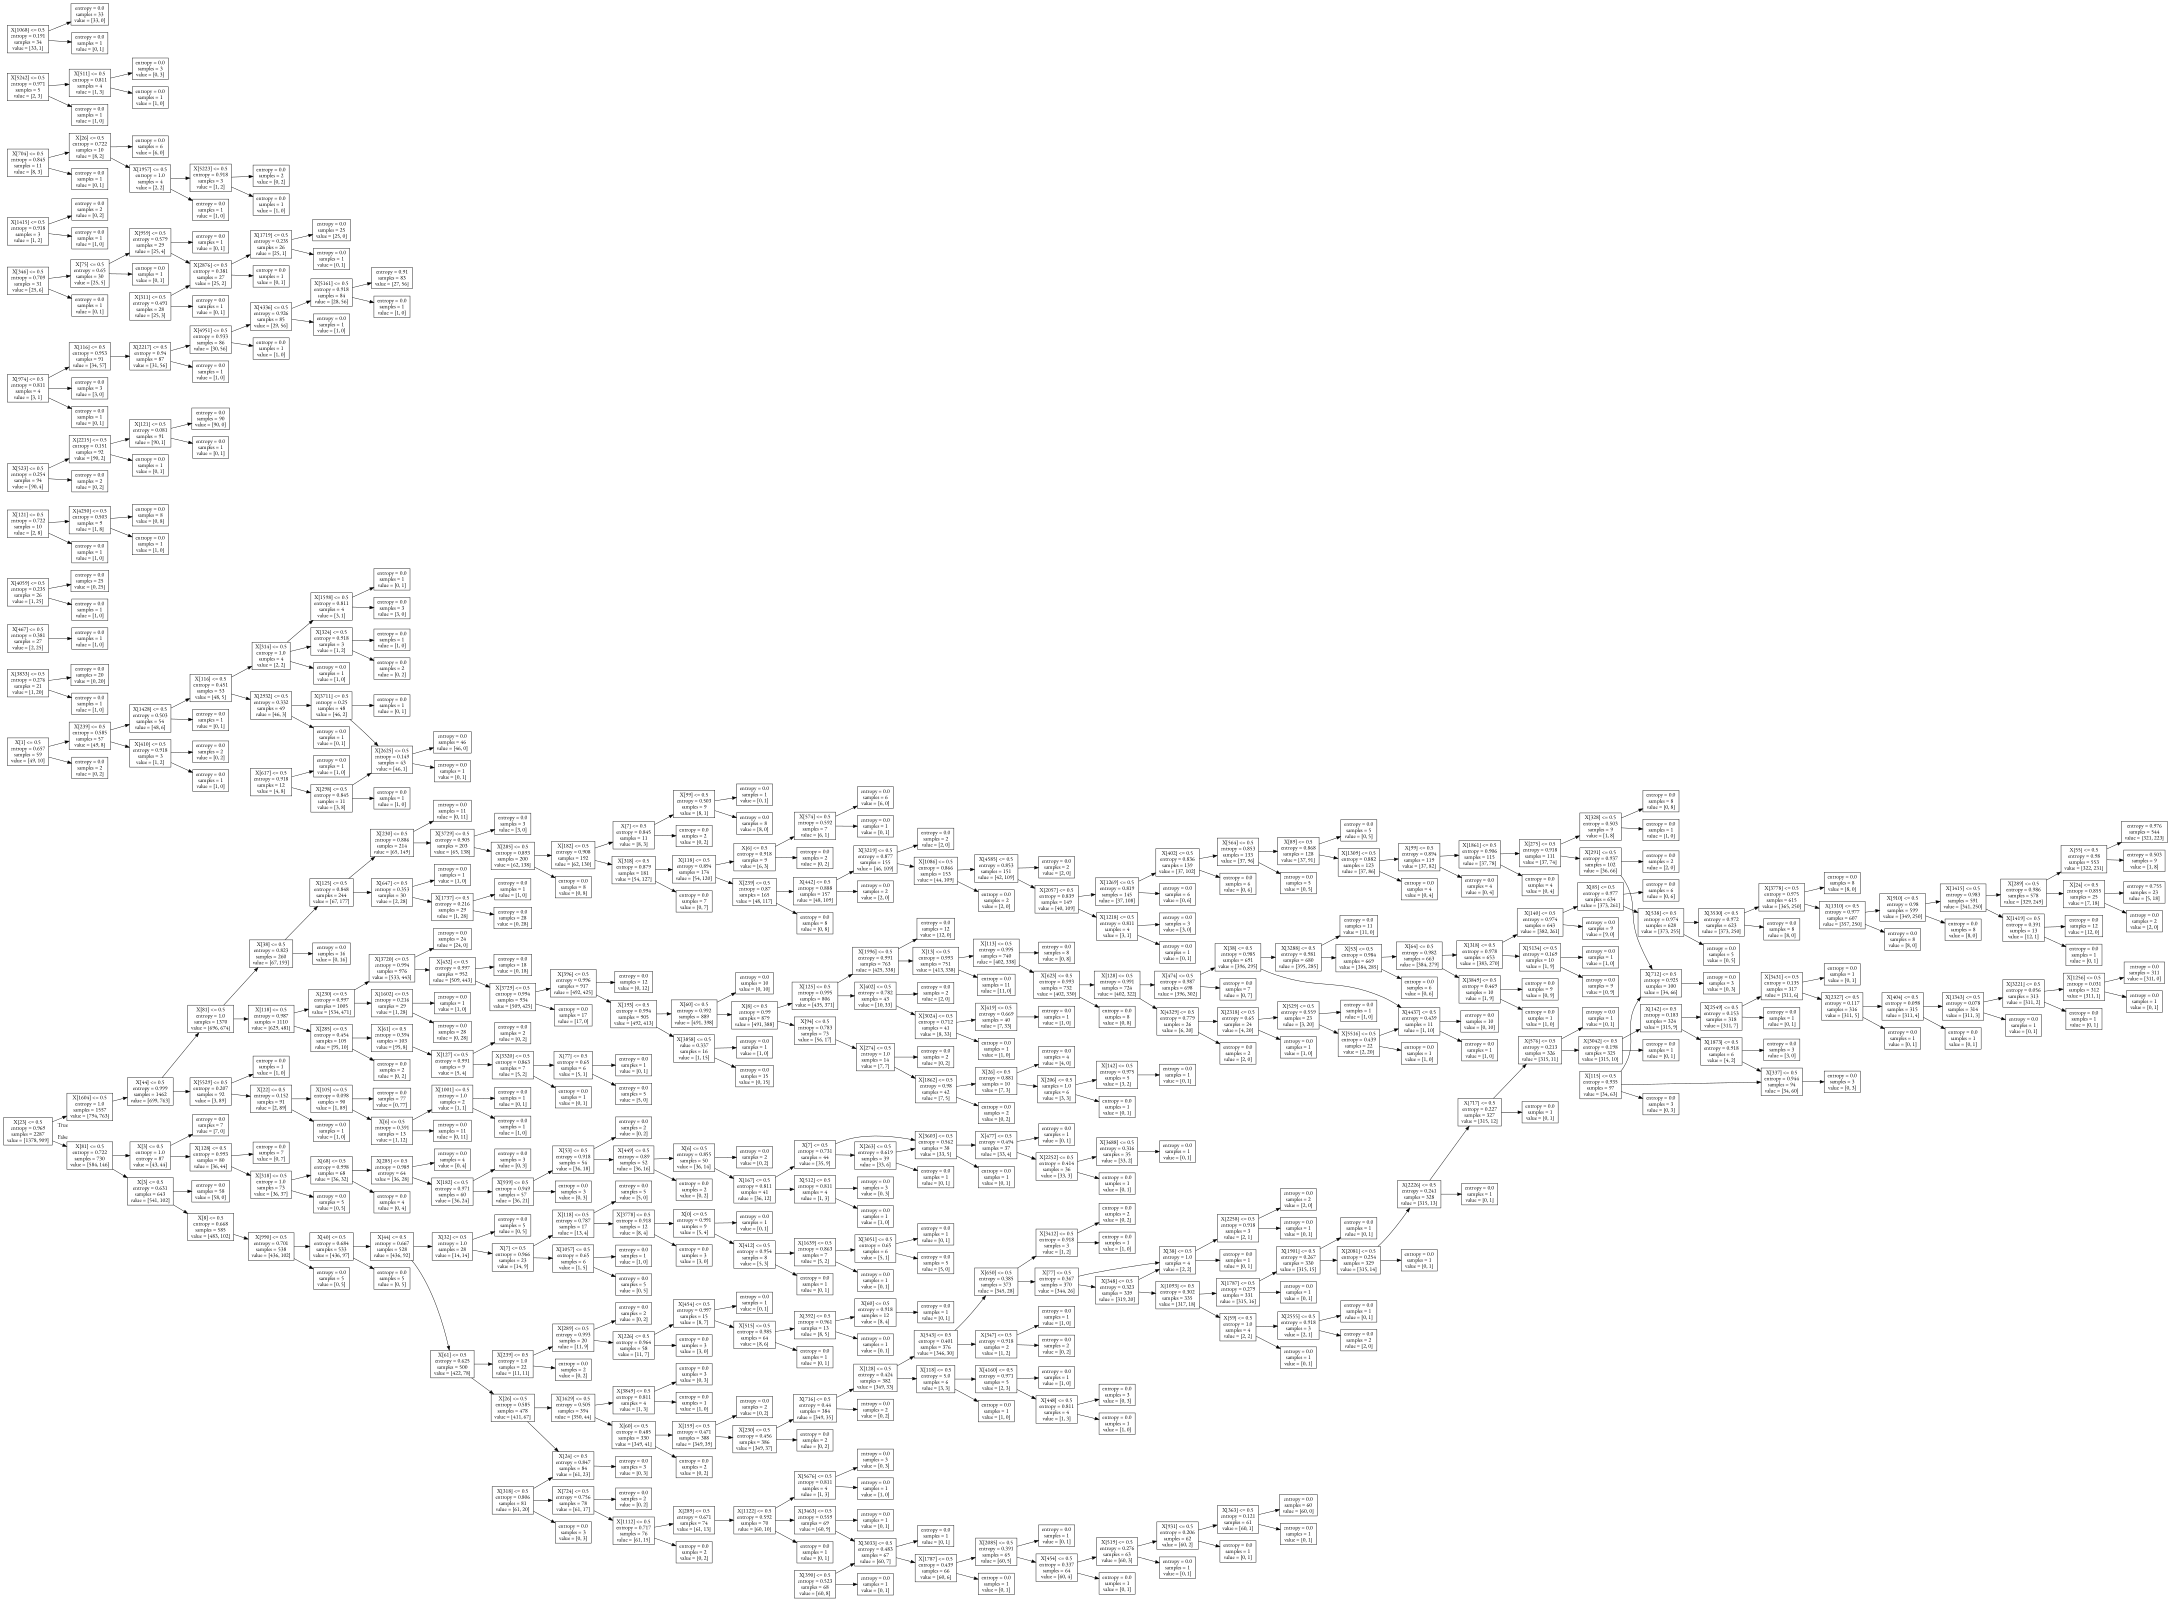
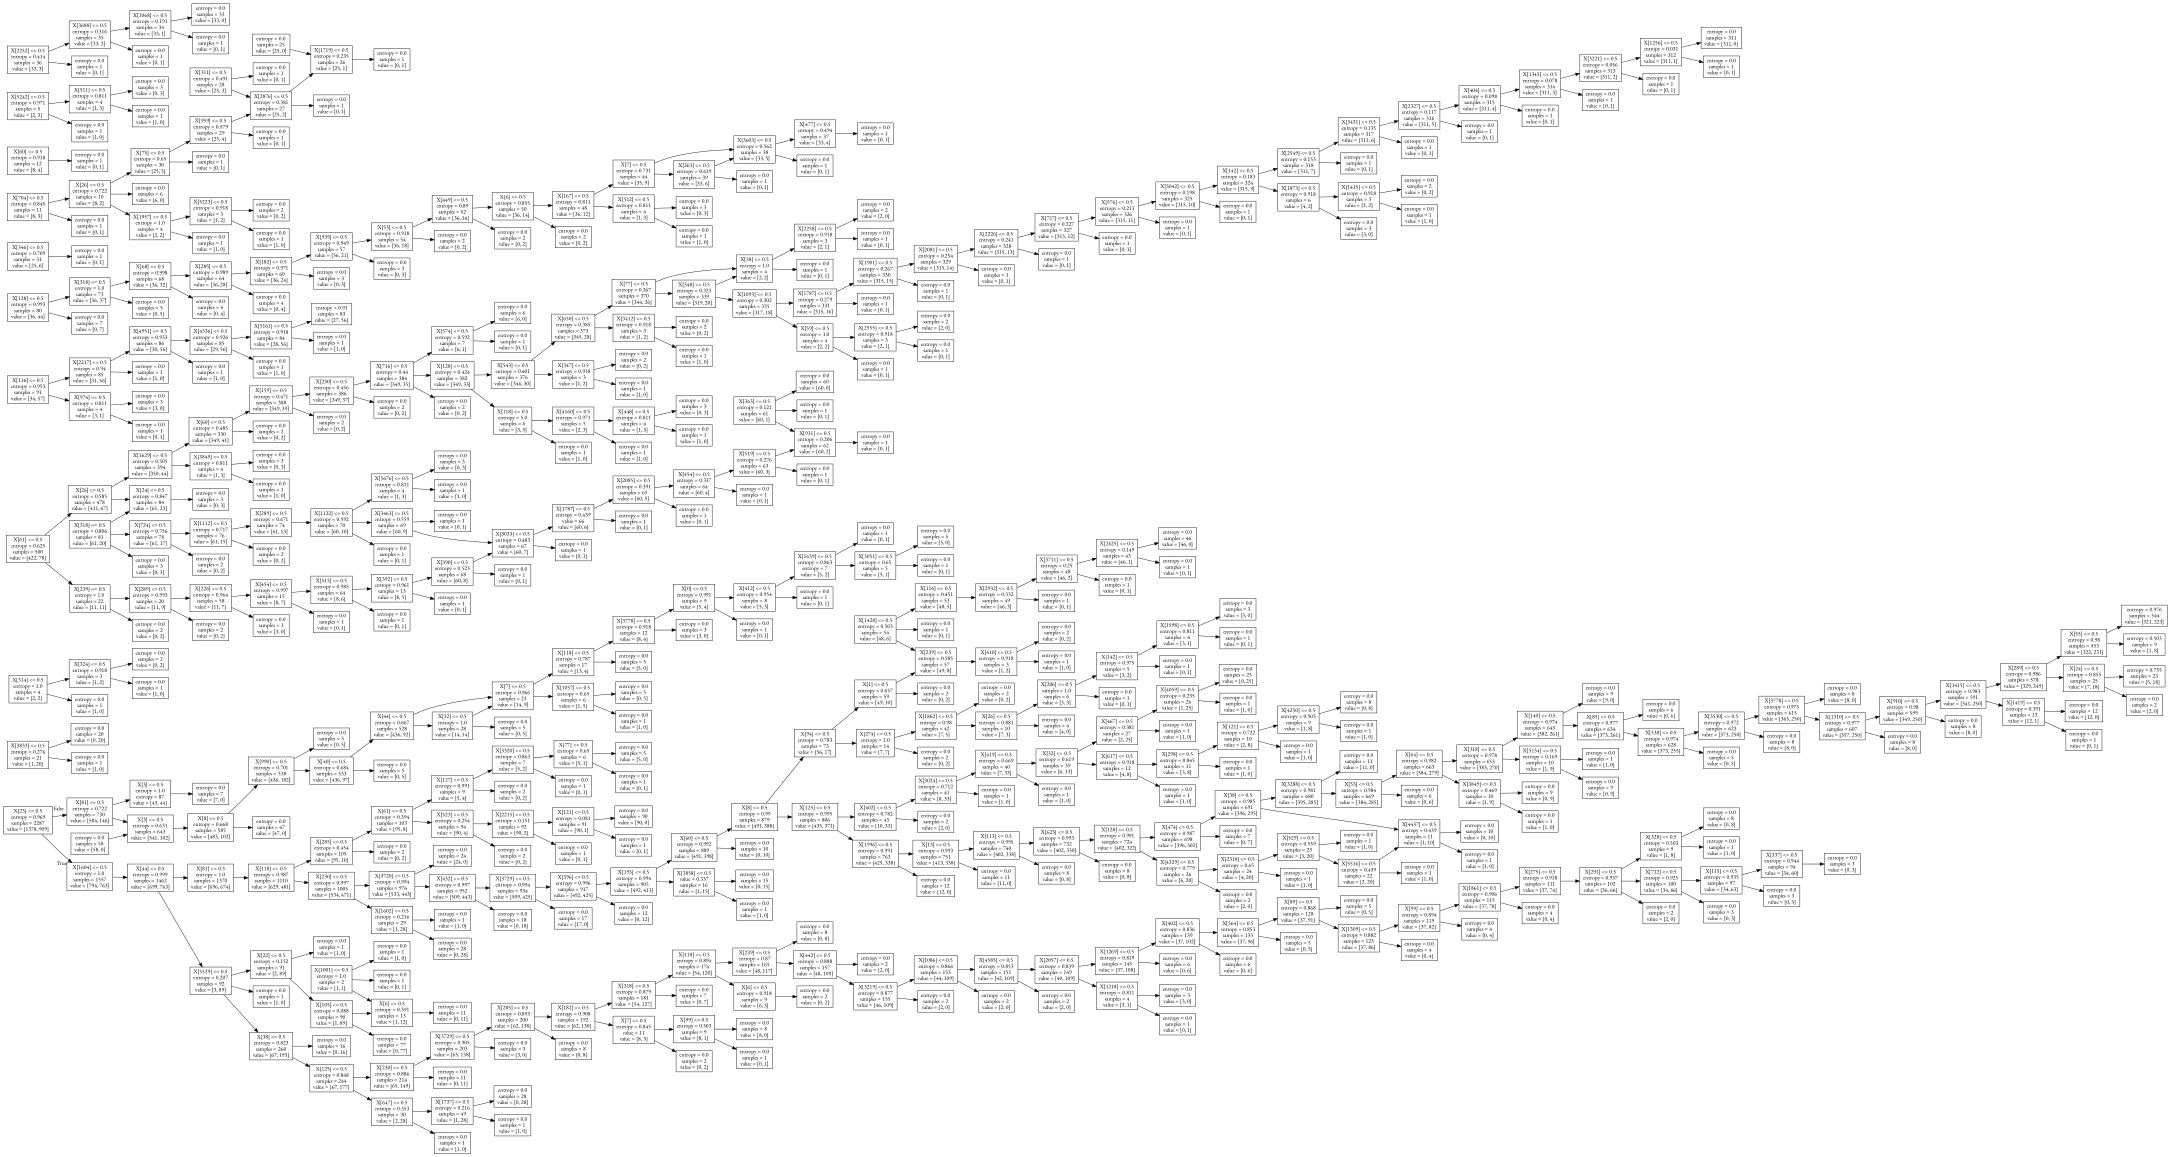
none -> (118, 30)
(300, 238) -> (298, 51)
(58, 277) -> (119, 179)
(150, 356) -> (90, 372)
(57, 373) -> (57, 398)
(298, 632) -> (1145, 651)
(240, 673) -> none
none -> (1145, 716)
none -> (844, 720)
(118, 728) -> (904, 645)
none -> (1057, 763)
(360, 780) -> (1206, 751)
none -> (420, 822)
none -> (271, 828)
(634, 835) -> (634, 1030)
(1568, 841) -> (1629, 865)
(783, 842) -> (421, 359)
(452, 907) -> (452, 1111)
(239, 988) -> (239, 1012)
(1631, 1038) -> (1689, 881)
(1750, 1066) -> (1327, 197)
(332, 1099) -> (332, 1014)
(420, 1116) -> (360, 995)
(1024, 1155) -> none
(178, 1156) -> none
(392, 1170) -> (211, 276)
(755, 1189) -> (573, 205)
(180, 1191) -> (116, 837)
(875, 1249) -> (875, 566)
(815, 1252) -> (815, 566)
(434, 1301) -> (450, 703)
(843, 1319) -> (420, 581)
(996, 1344) -> (573, 375)
(1206, 1528) -> (783, 426)
(936, 1568) -> (573, 518)
